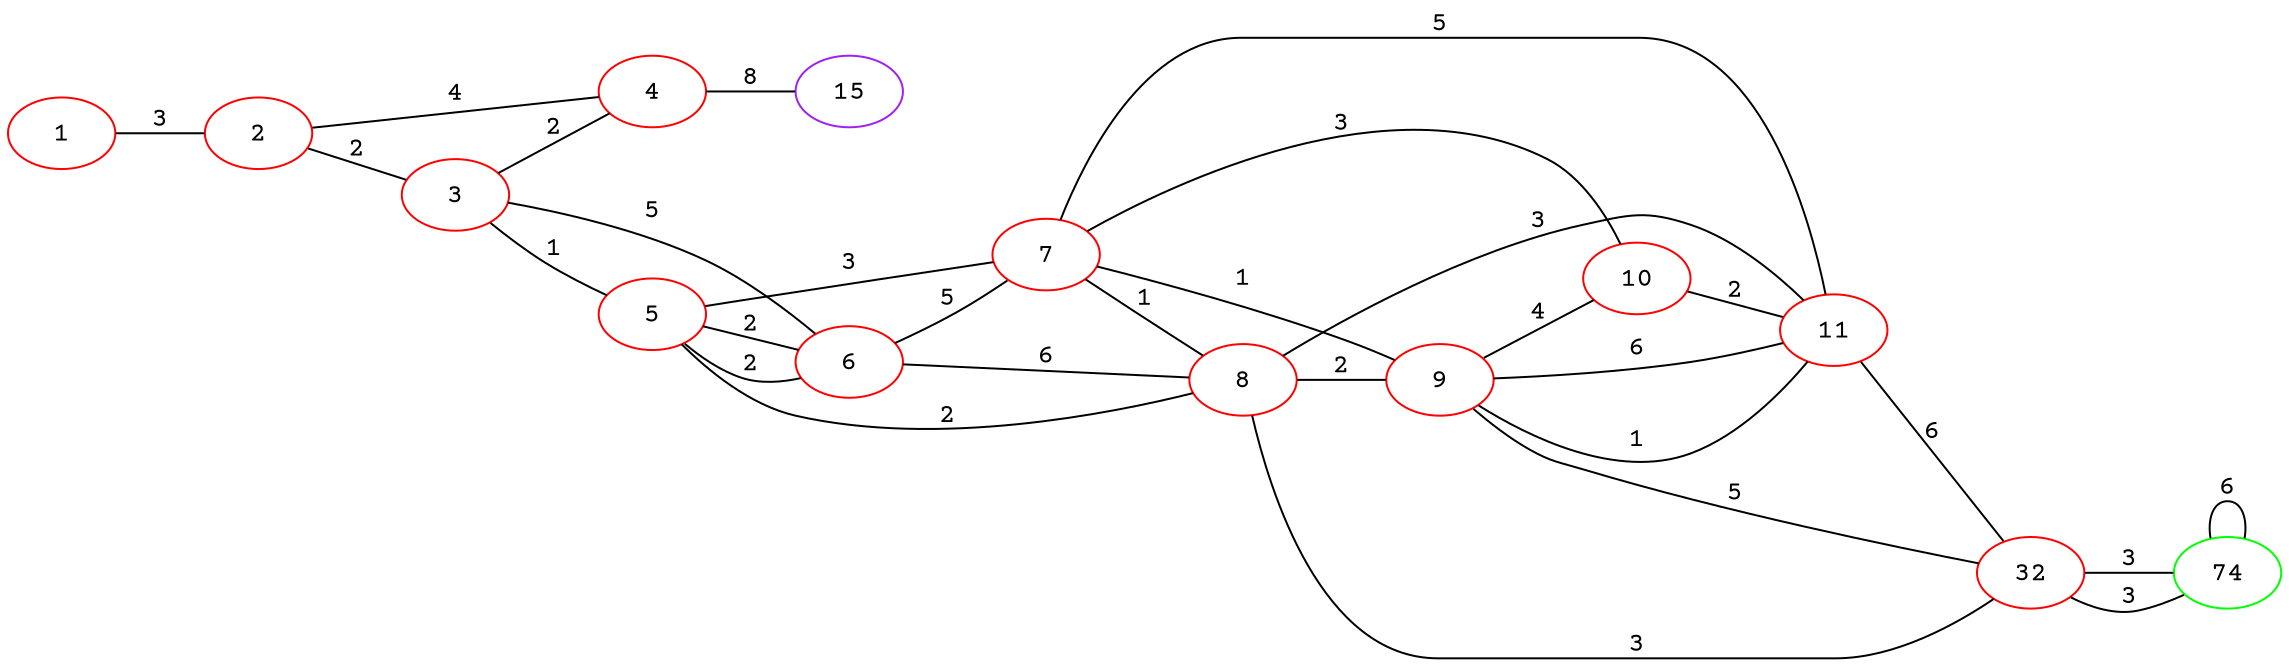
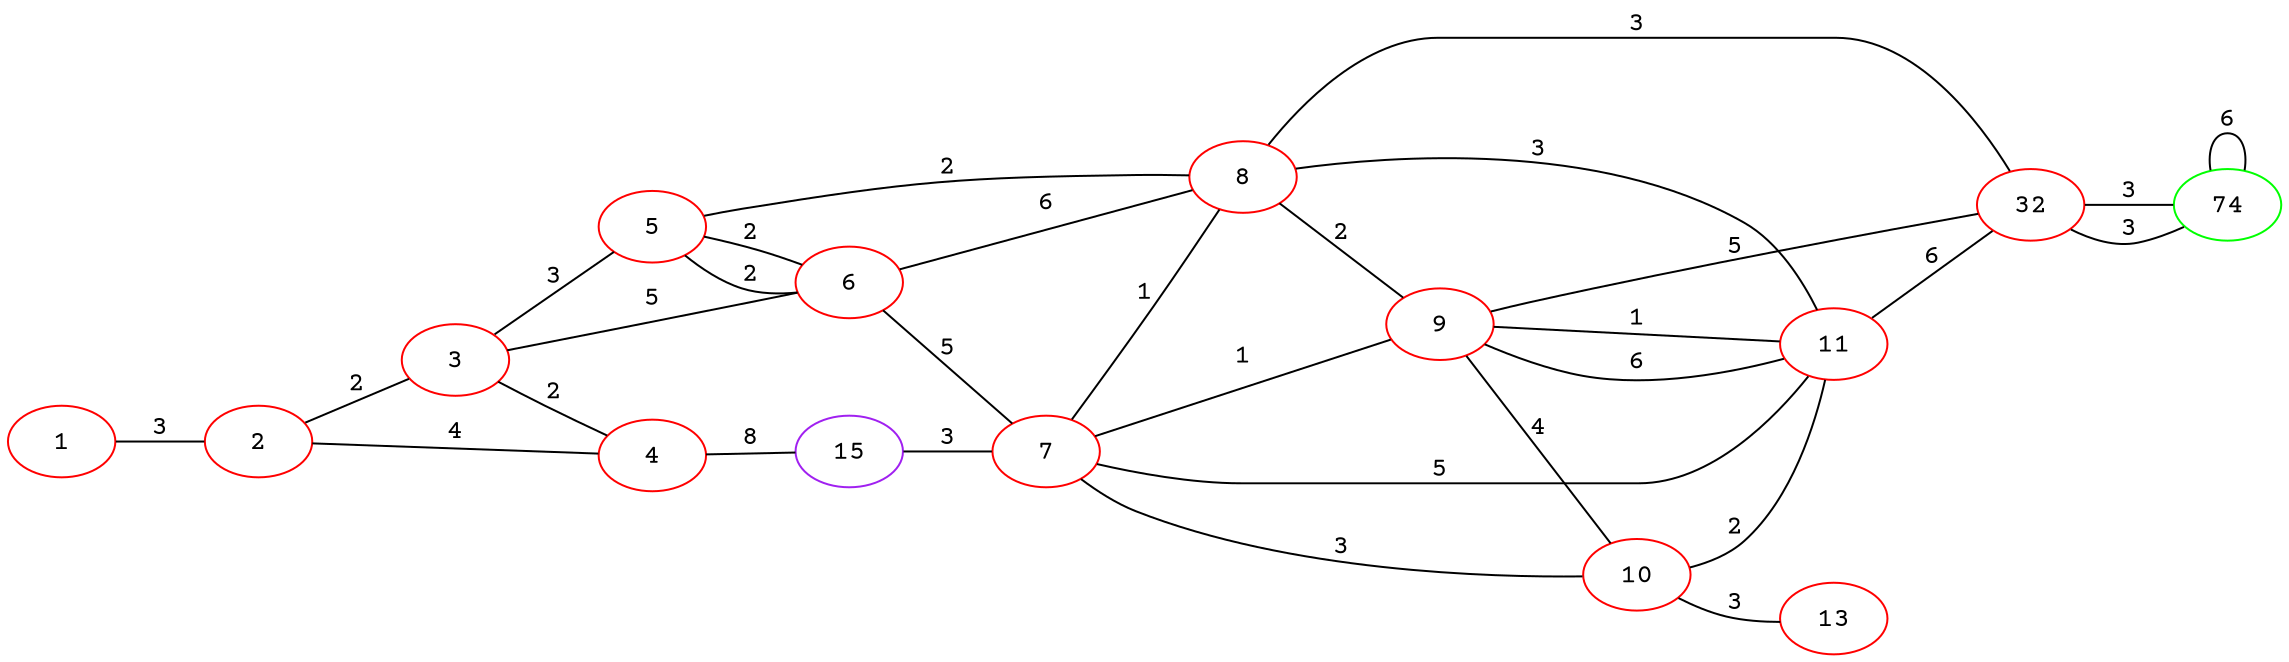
(554, 248) -> (554, 275)
(849, 284) -> (948, 451)
none -> (1834, 619)
